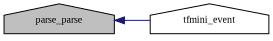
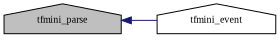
(59, 20) -> (63, 20)
